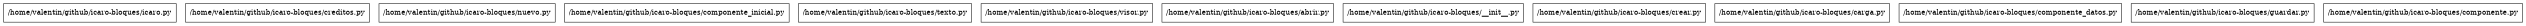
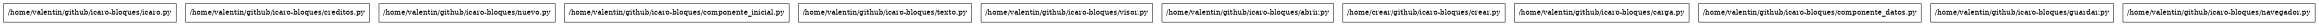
(1433, 13) -> none
(1619, 13) -> (1424, 13)
none -> (2219, 13)
(2423, 13) -> none
